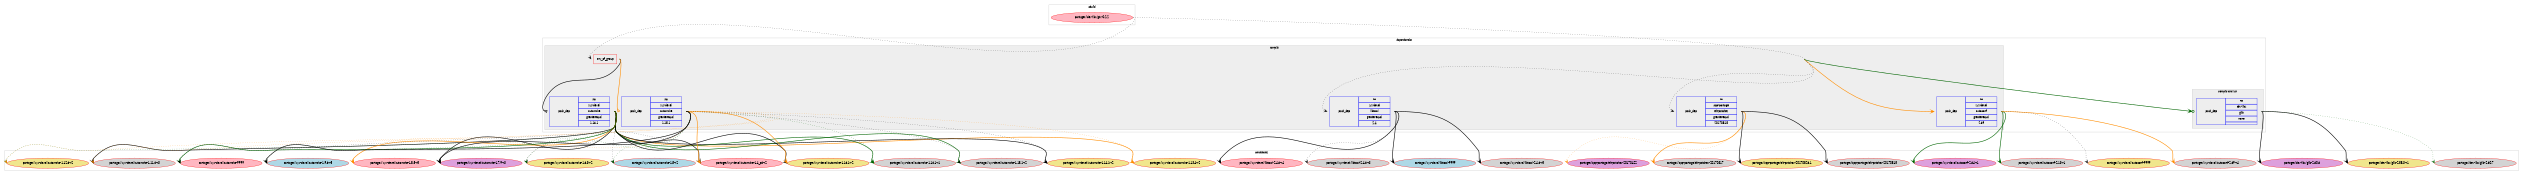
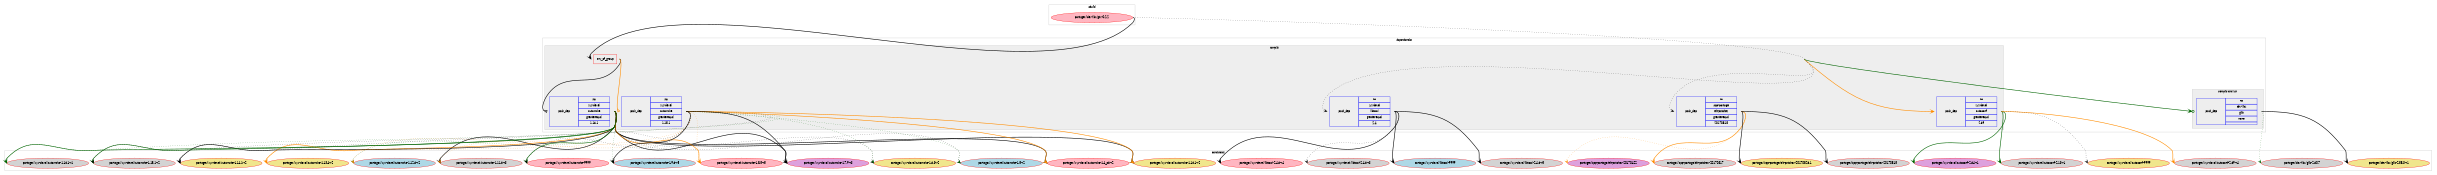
(891, 41) -> (891, 41)
(48, 163) -> (395, 163)
(2302, 163) -> none
